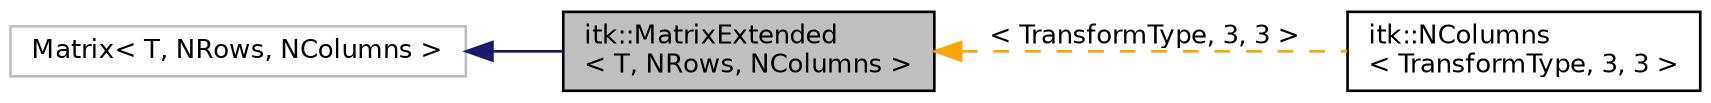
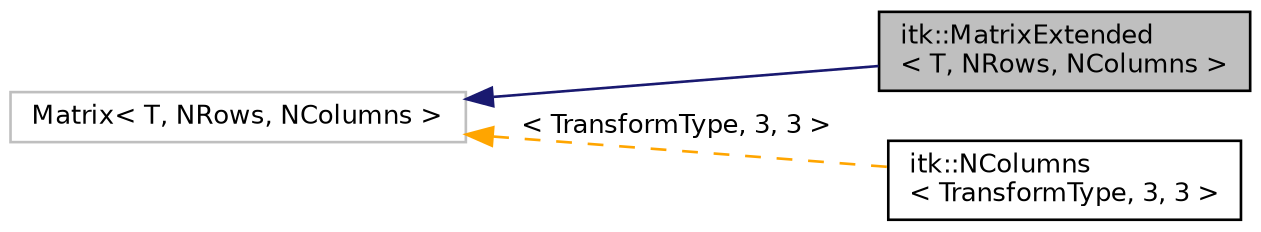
(1154, 51) -> (690, 152)
